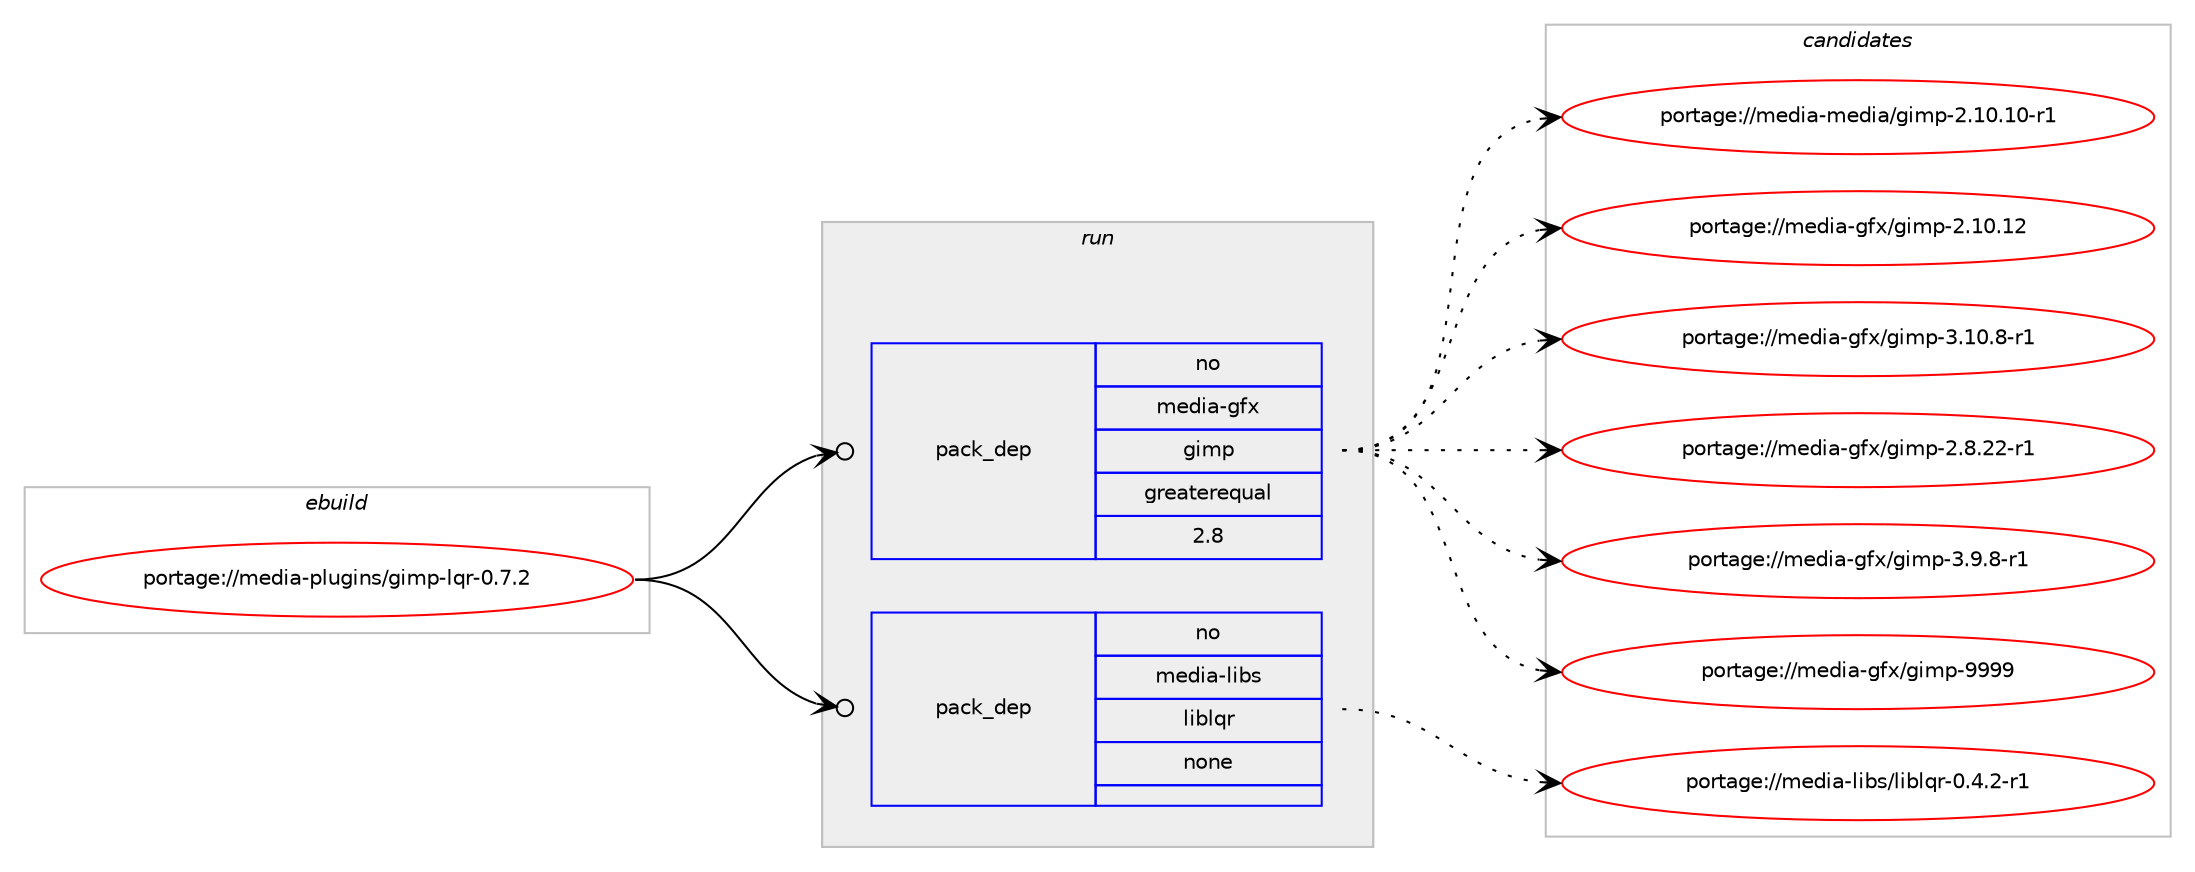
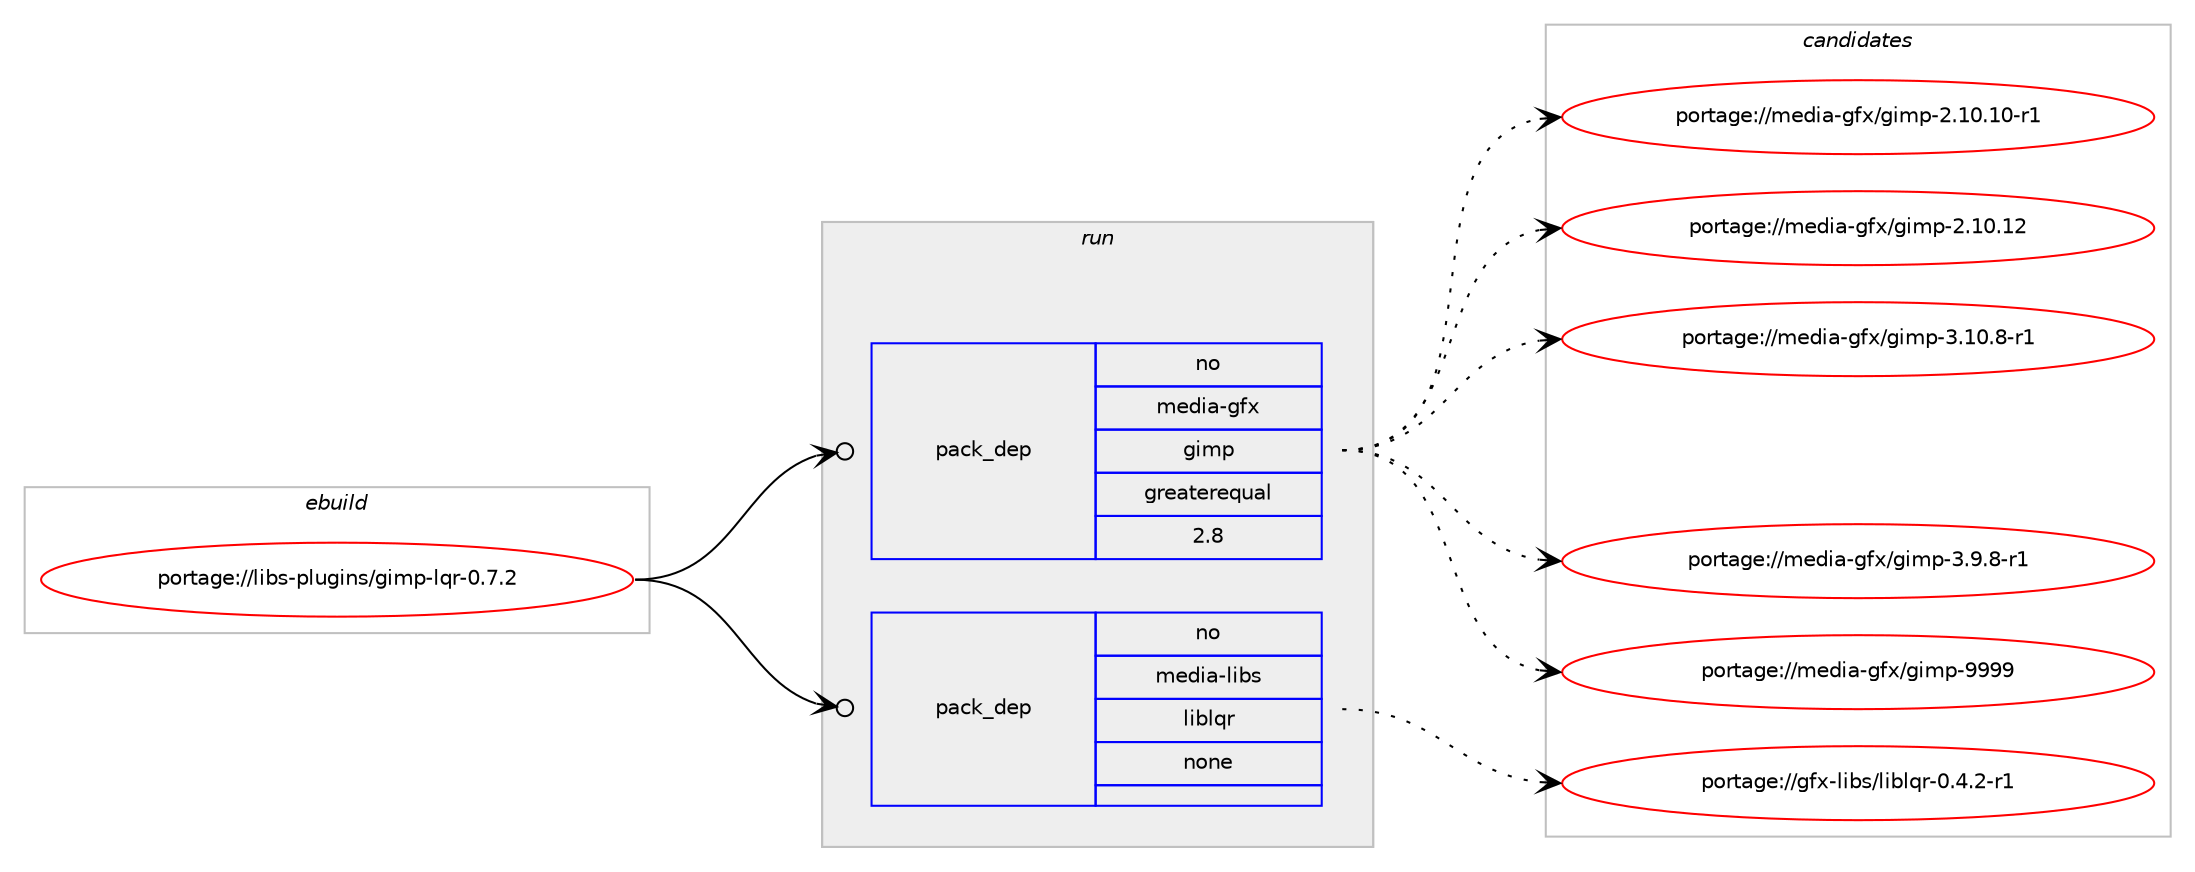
(1858, 117) -> (1858, 117)
(1858, 450) -> none
(337, 580) -> (337, 580)
(1858, 783) -> (1858, 783)
